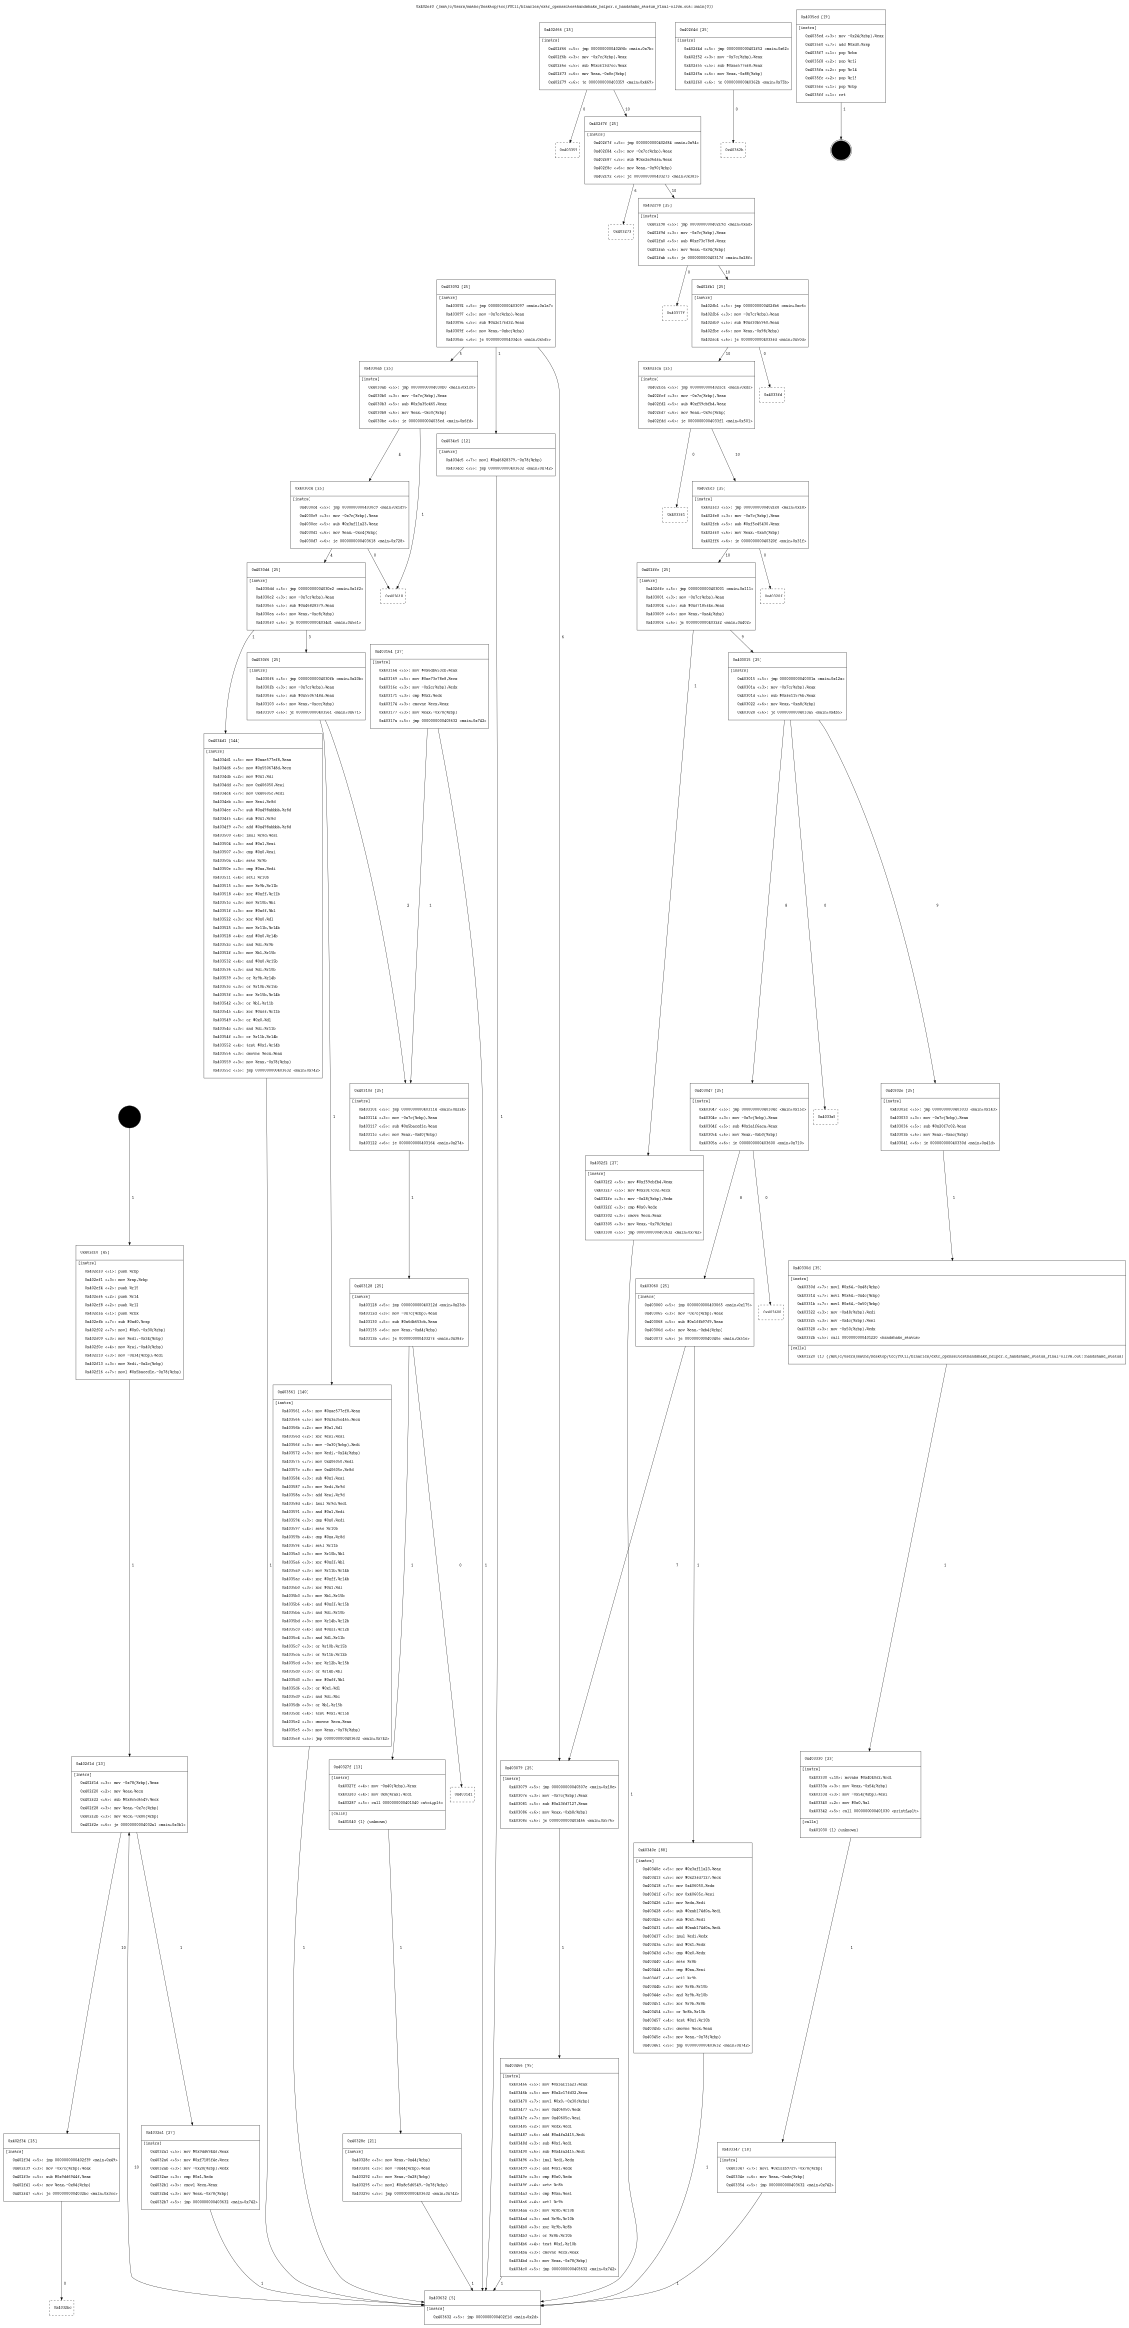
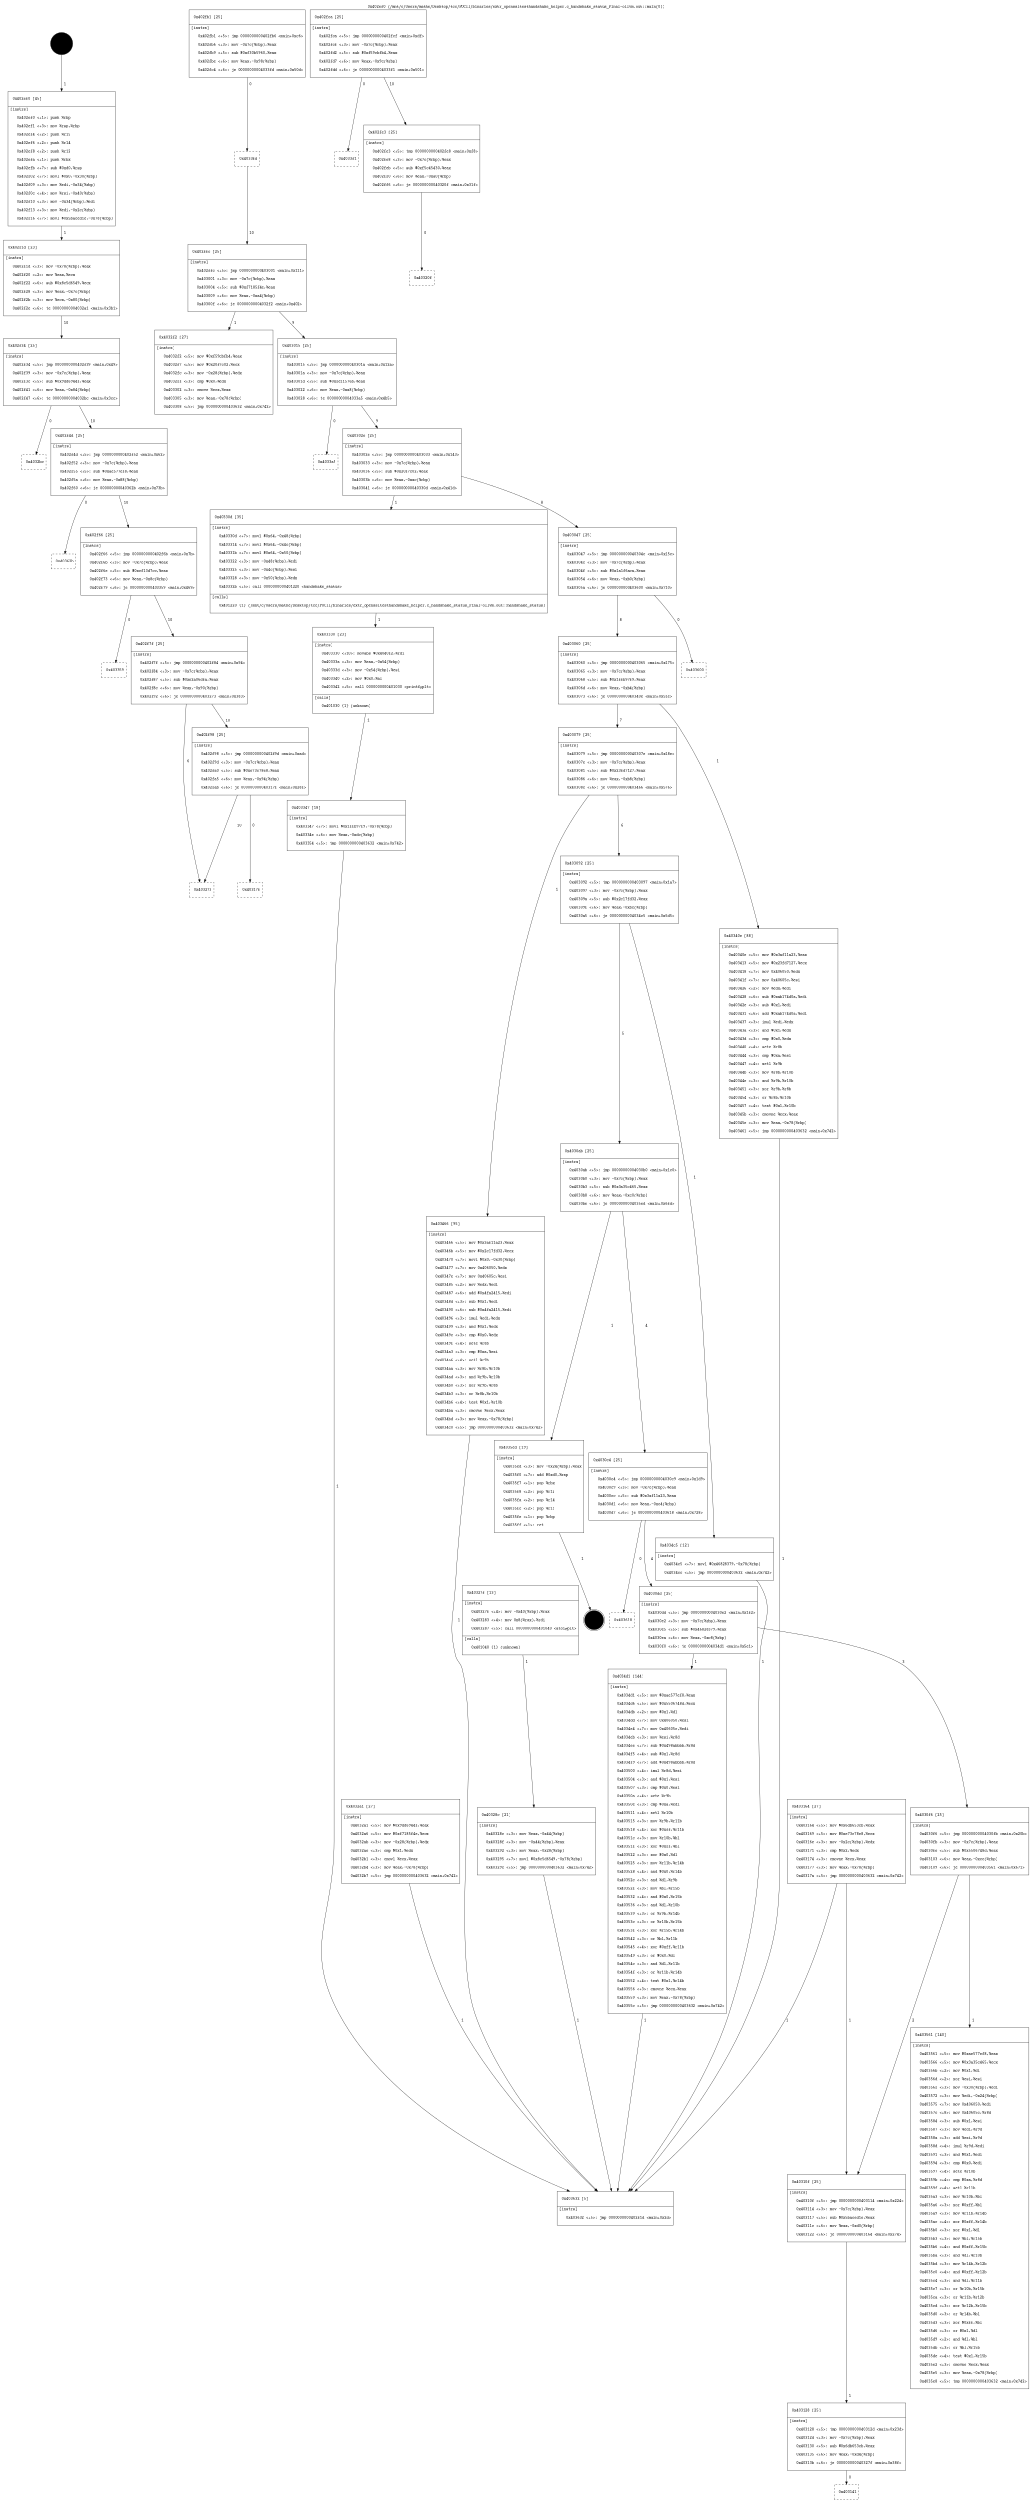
(723, 271) -> (221, 837)
(724, 353) -> none
none -> (85, 416)
(417, 509) -> (581, 1324)
none -> (123, 510)
(724, 554) -> (247, 204)
(768, 900) -> (521, 496)
(559, 1050) -> (618, 824)
(405, 1552) -> none
(628, 1802) -> none
(164, 1978) -> none
(294, 2058) -> none
(128, 2204) -> none
